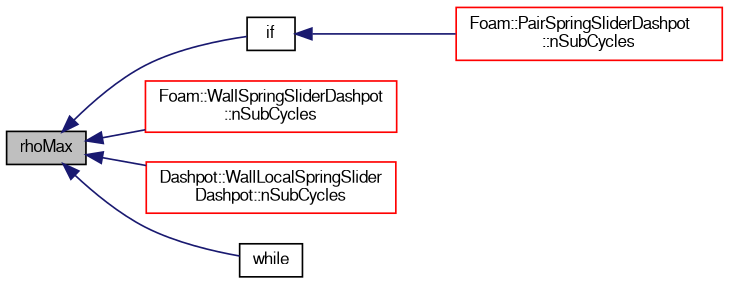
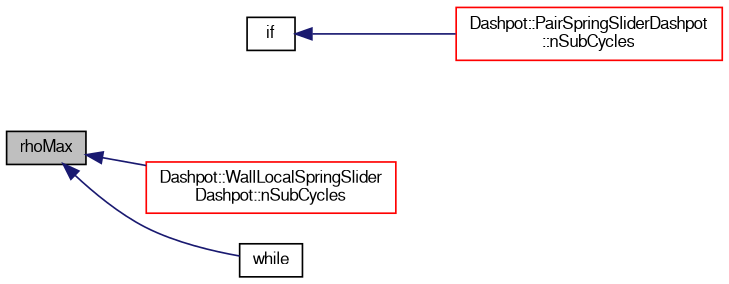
(589, 34) -> (589, 34)
(153, 62) -> none
(271, 107) -> none
